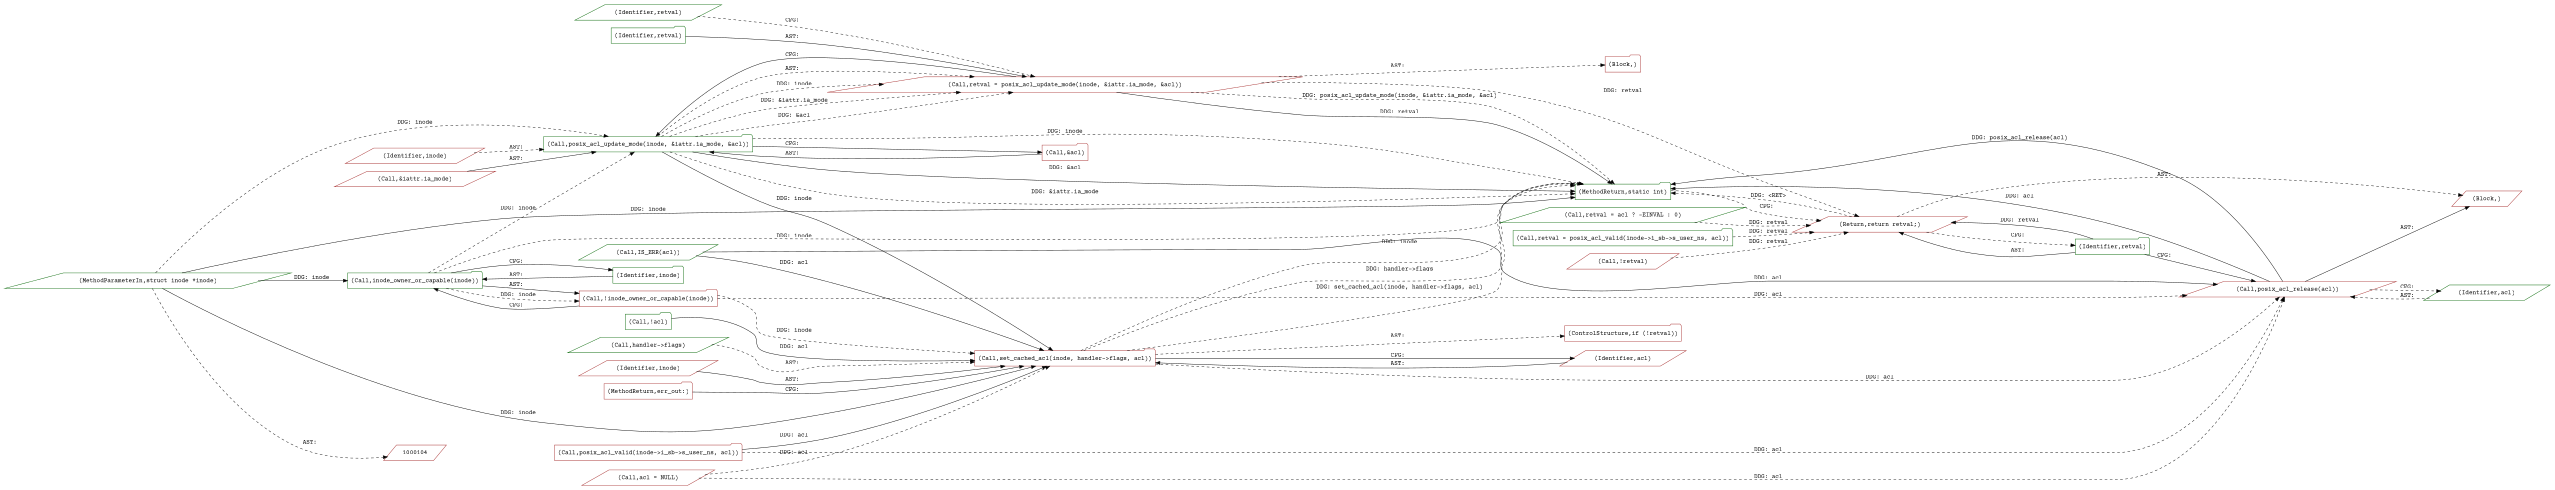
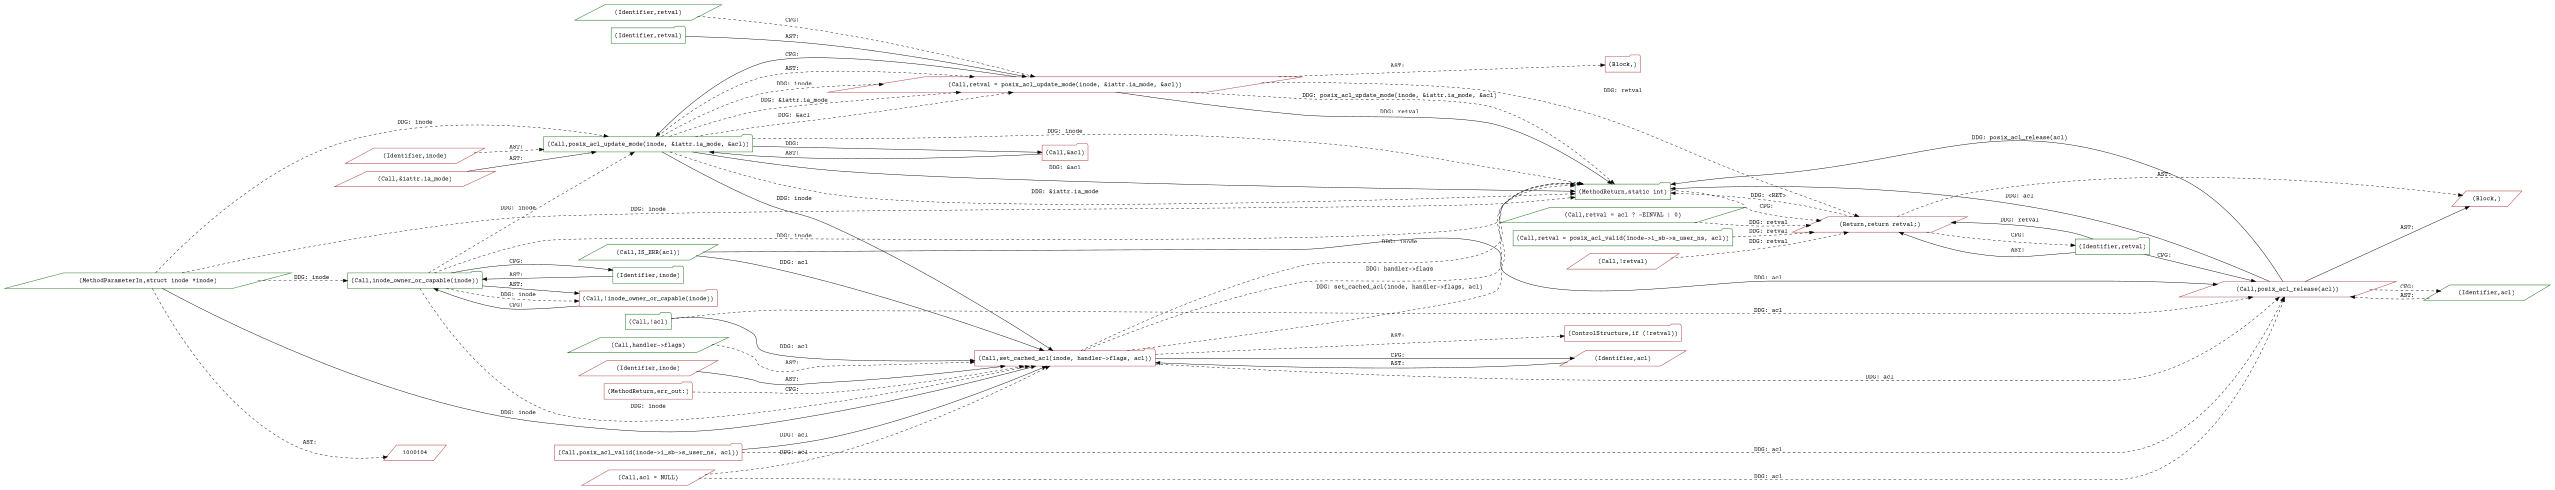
(794, 144) -> (794, 144)
(874, 211) -> (874, 211)
(301, 281) -> (301, 281)
(1450, 298) -> (1460, 314)
(833, 344) -> (698, 418)
(857, 390) -> (857, 390)
